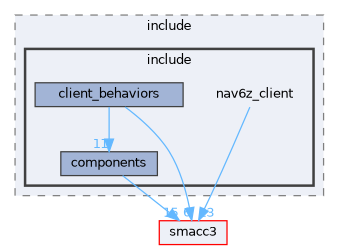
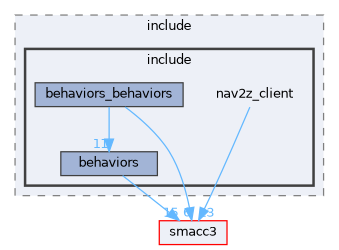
(109, 95) -> (109, 95)
(255, 95) -> (255, 95)
(109, 164) -> (109, 164)
